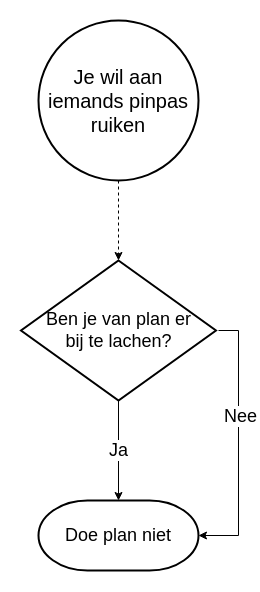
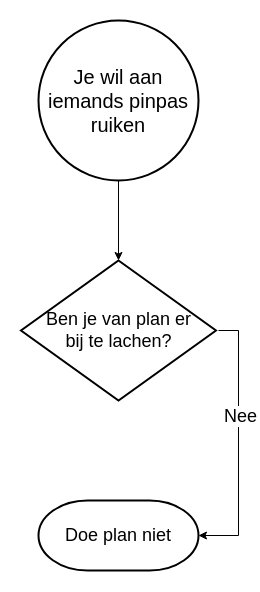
(119, 218) -> (119, 218)
(119, 447) -> none
